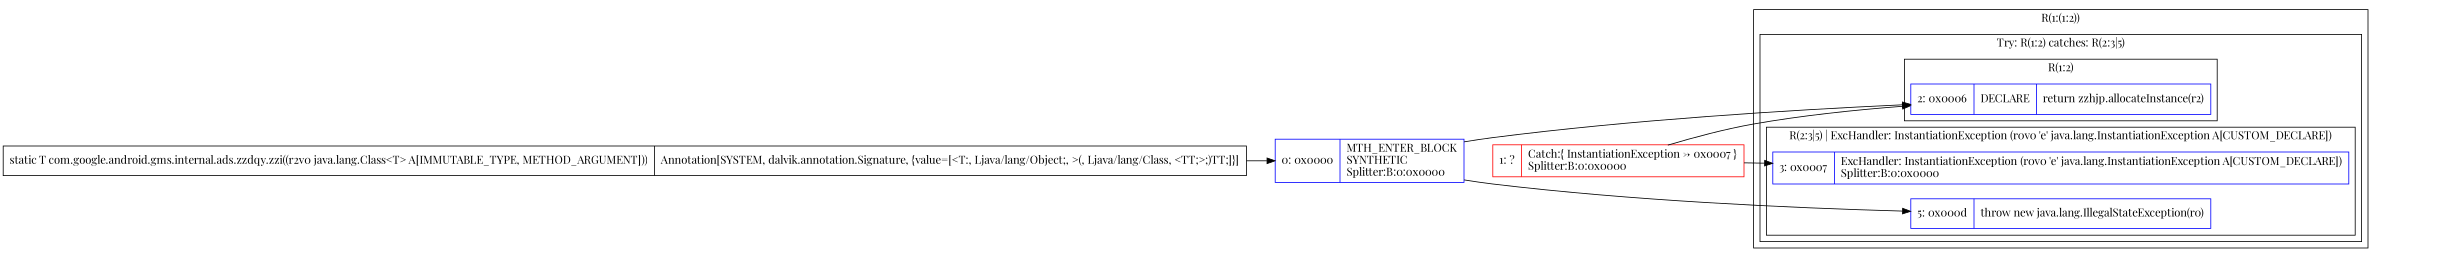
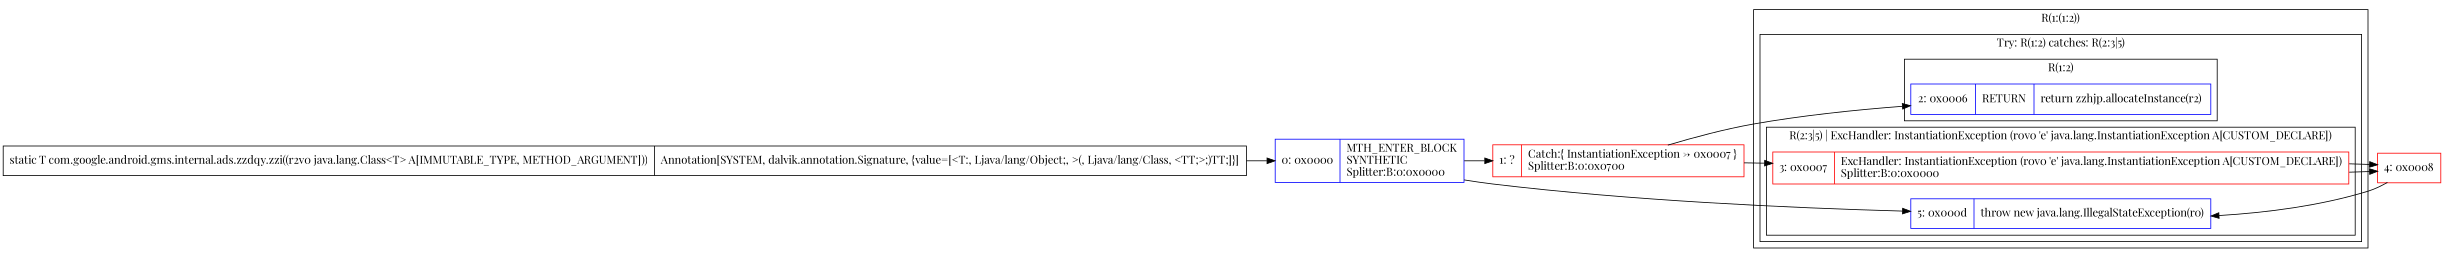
(2005, 99) -> (2004, 99)
(1683, 118) -> (1474, 161)
(1578, 166) -> (1576, 166)
(2061, 168) -> (2061, 168)
none -> (2409, 168)
